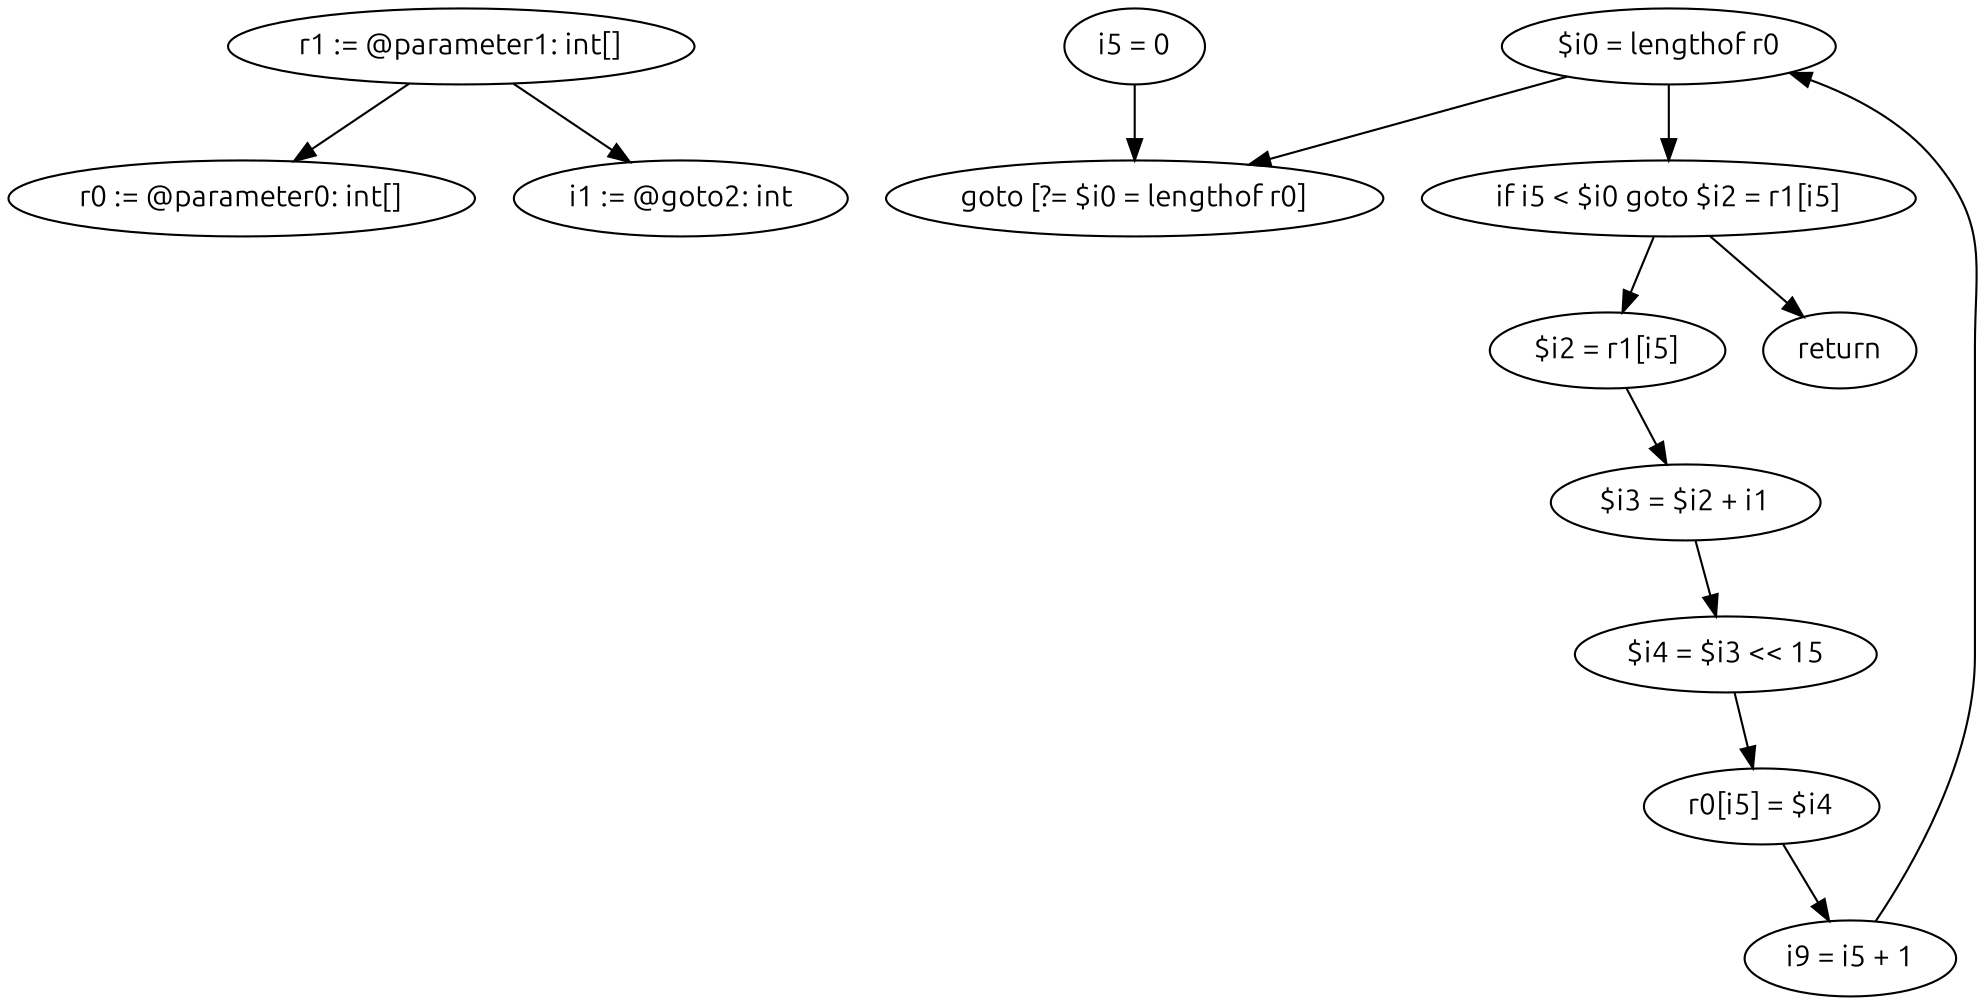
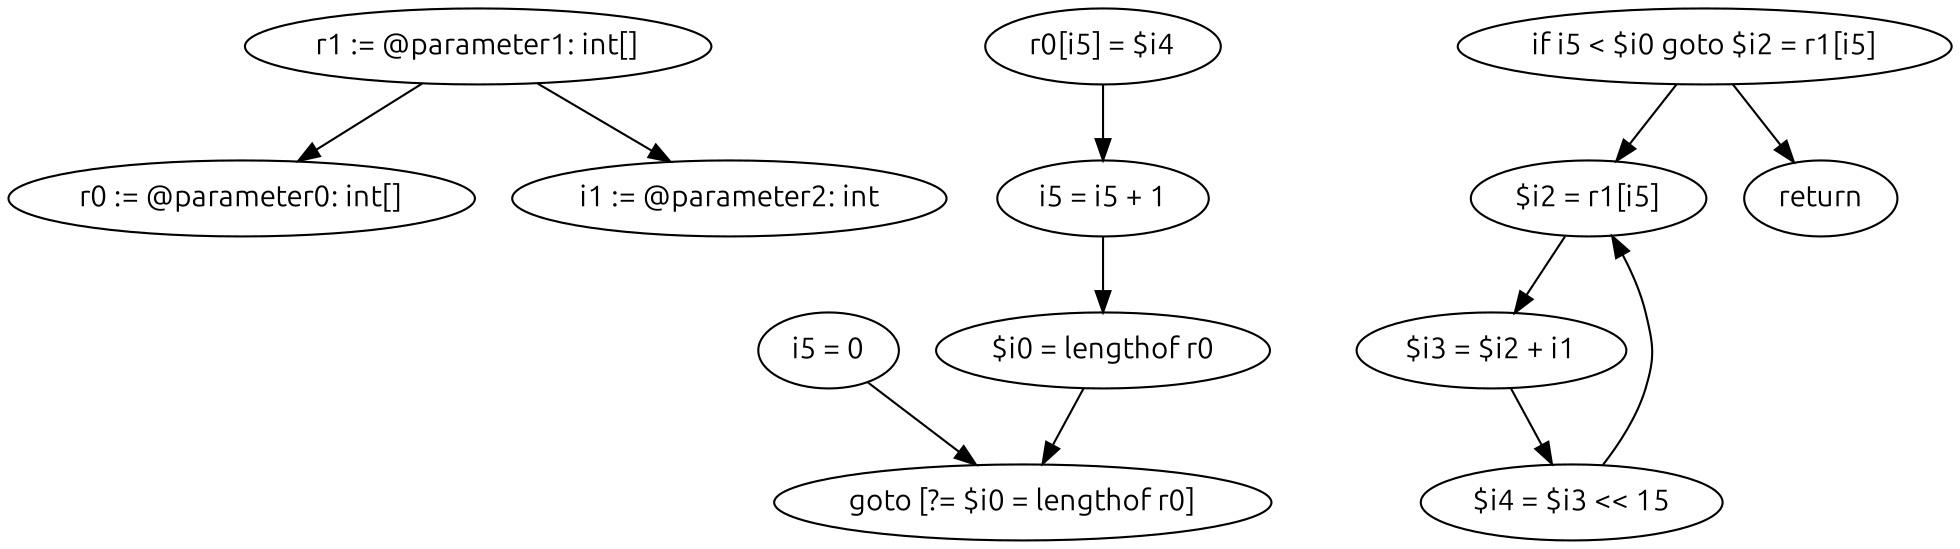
(1669, 112) -> none
(681, 198) -> (729, 198)
(1741, 720) -> (1651, 363)
(1850, 958) -> (1103, 198)
